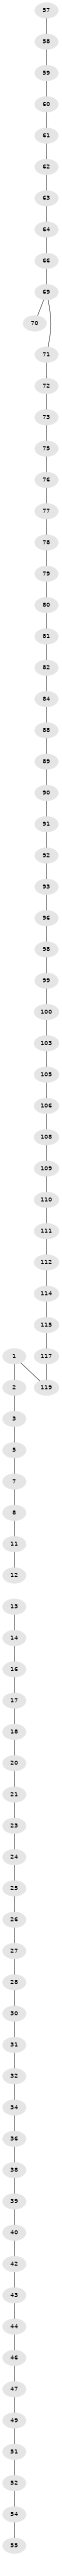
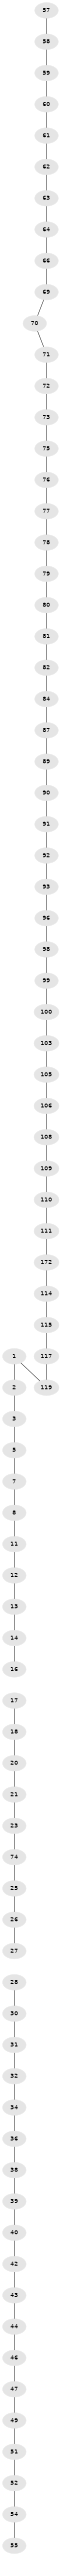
(51, 323) -> (41, 339)
(47, 730) -> (47, 730)
(47, 1262) -> (47, 1262)
none -> (14, 1591)
(14, 1685) -> none
(14, 1857) -> (14, 1857)
(14, 1967) -> none
